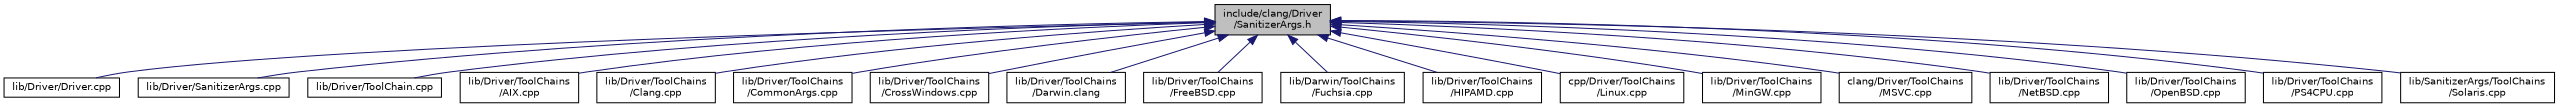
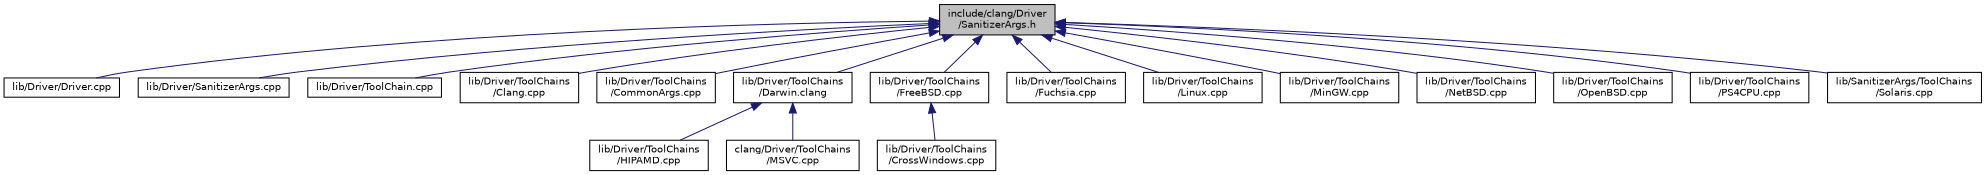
(1590, 44) -> (793, 127)
(1097, 53) -> (934, 127)
(1382, 55) -> (716, 124)
(519, 88) -> none
(1343, 88) -> (1066, 88)
(1622, 88) -> (1203, 88)
